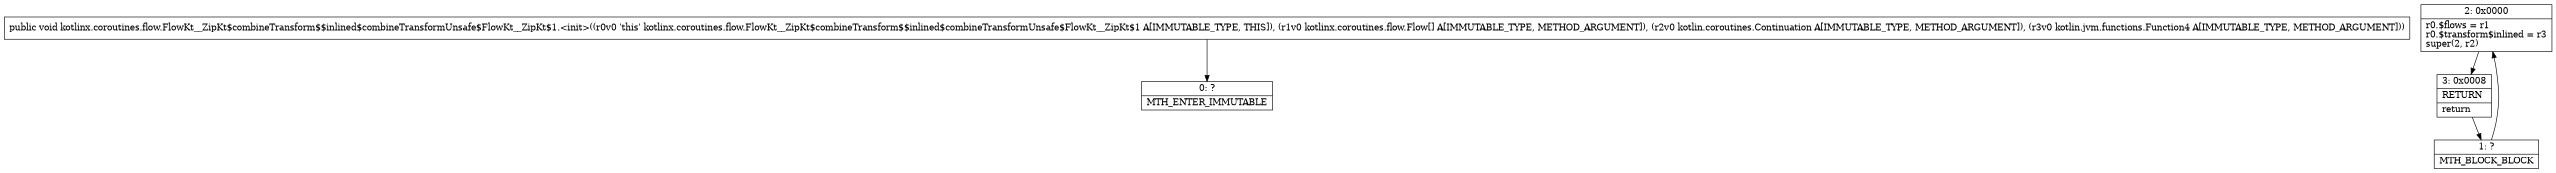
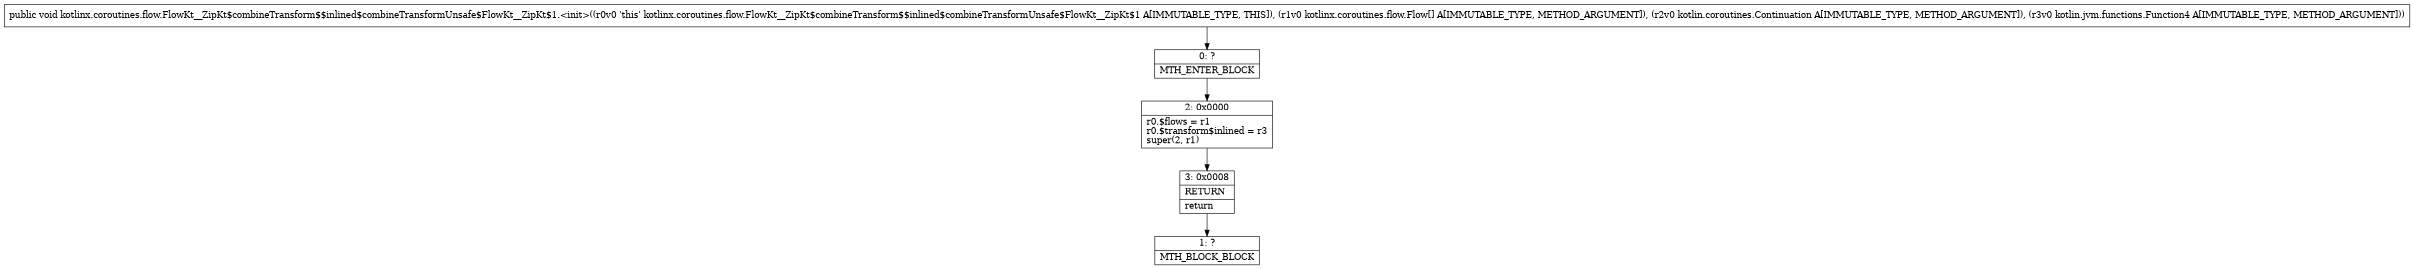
(2452, 44) -> (1173, 141)
(2499, 99) -> (1207, 86)
(1207, 103) -> (1207, 71)
